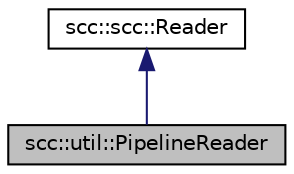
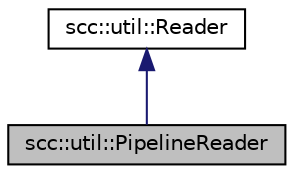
(147, 29) -> (147, 29)
